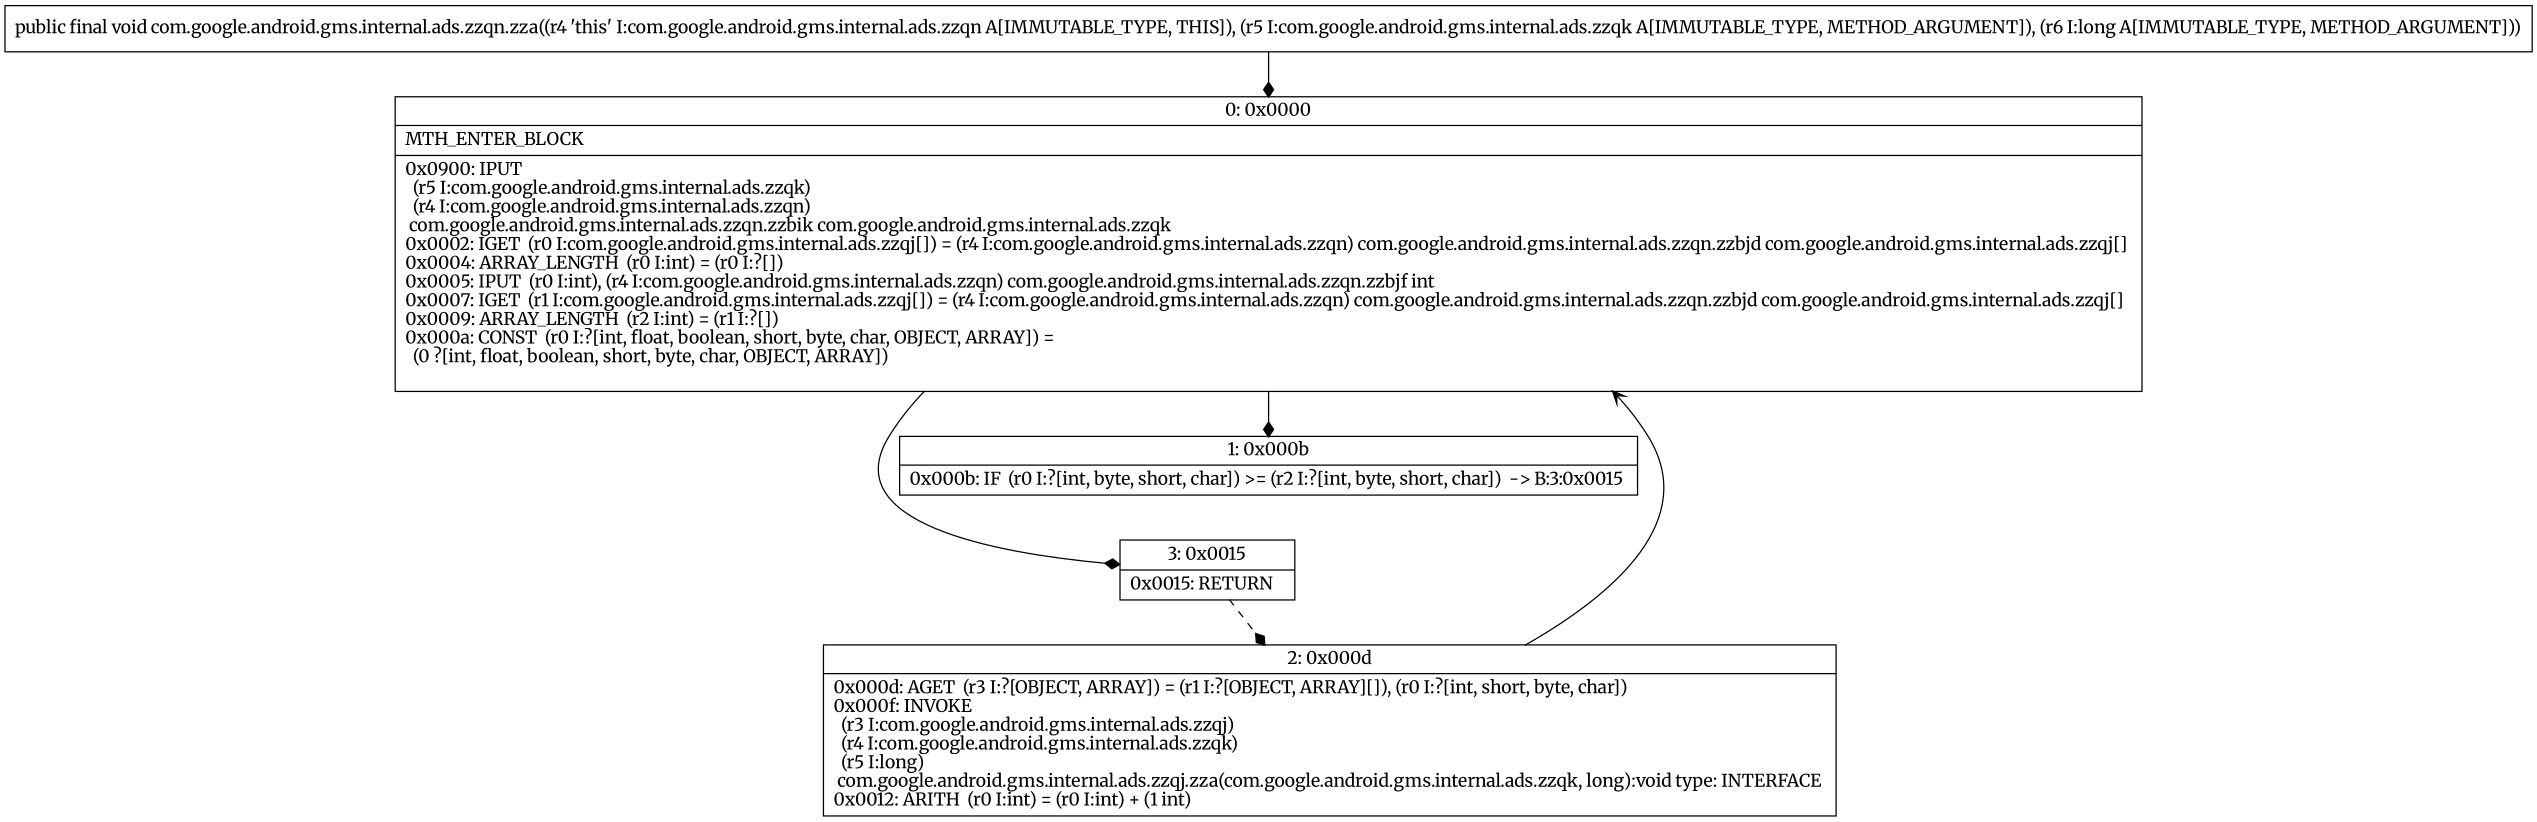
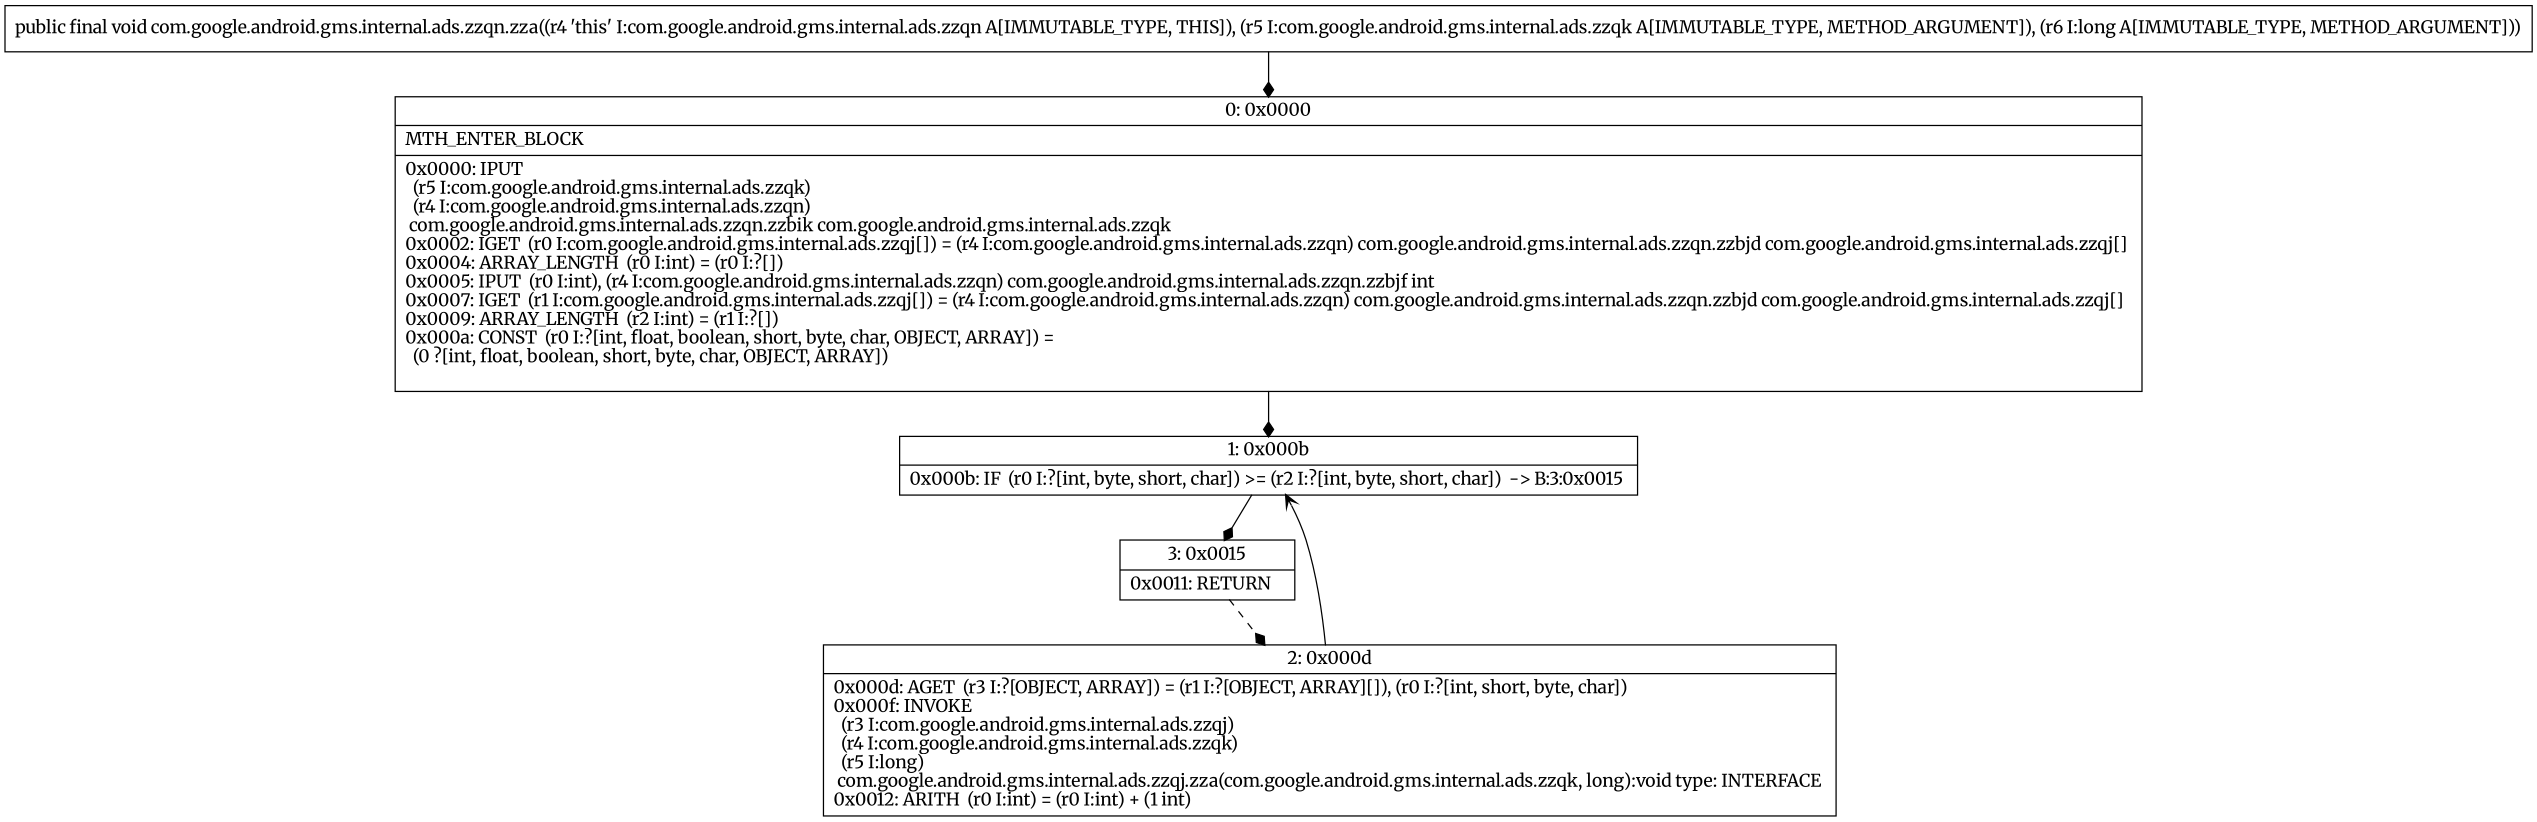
(468, 170) -> (468, 170)
(933, 527) -> (1242, 511)
(1645, 544) -> (1315, 574)
(1207, 584) -> (1206, 584)
